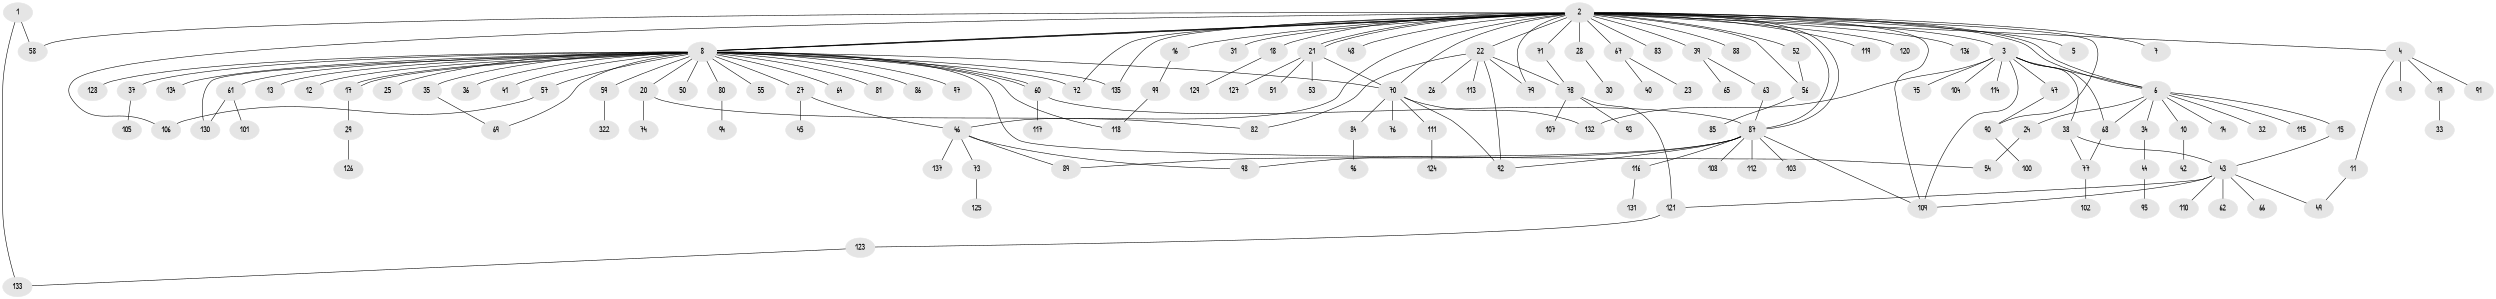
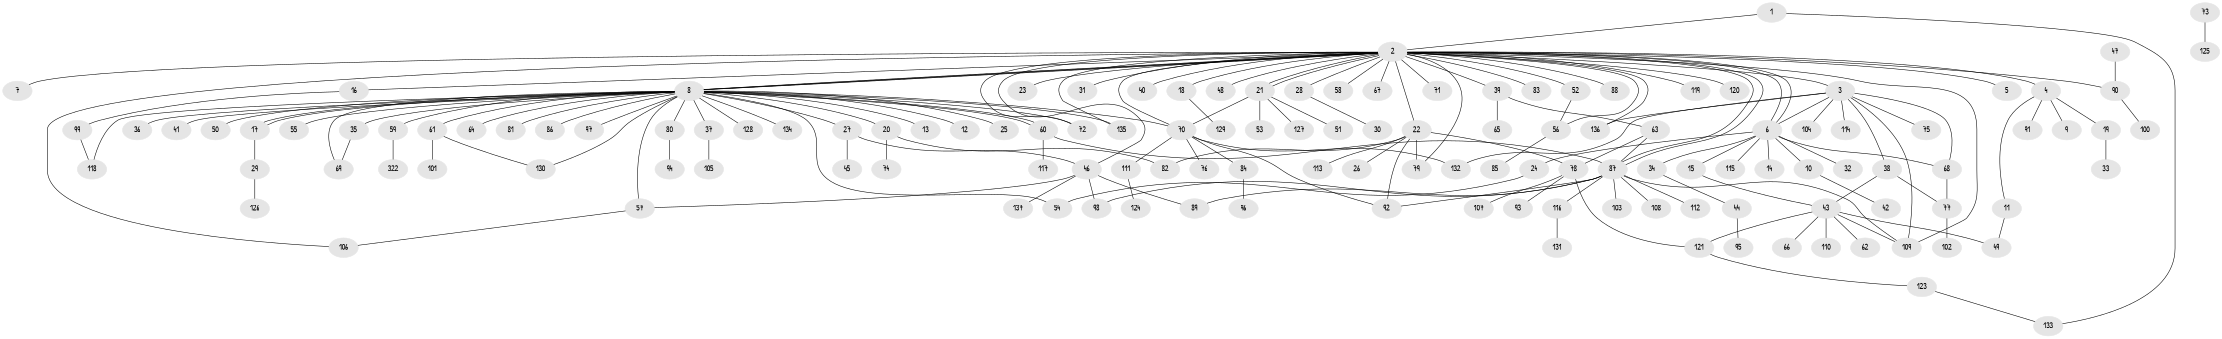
(25, 32) -> (1582, 32)
(1555, 71) -> (1608, 152)
(1634, 71) -> (1242, 64)
(1653, 71) -> (1205, 63)
(2029, 71) -> (1716, 106)
(967, 150) -> (865, 199)
